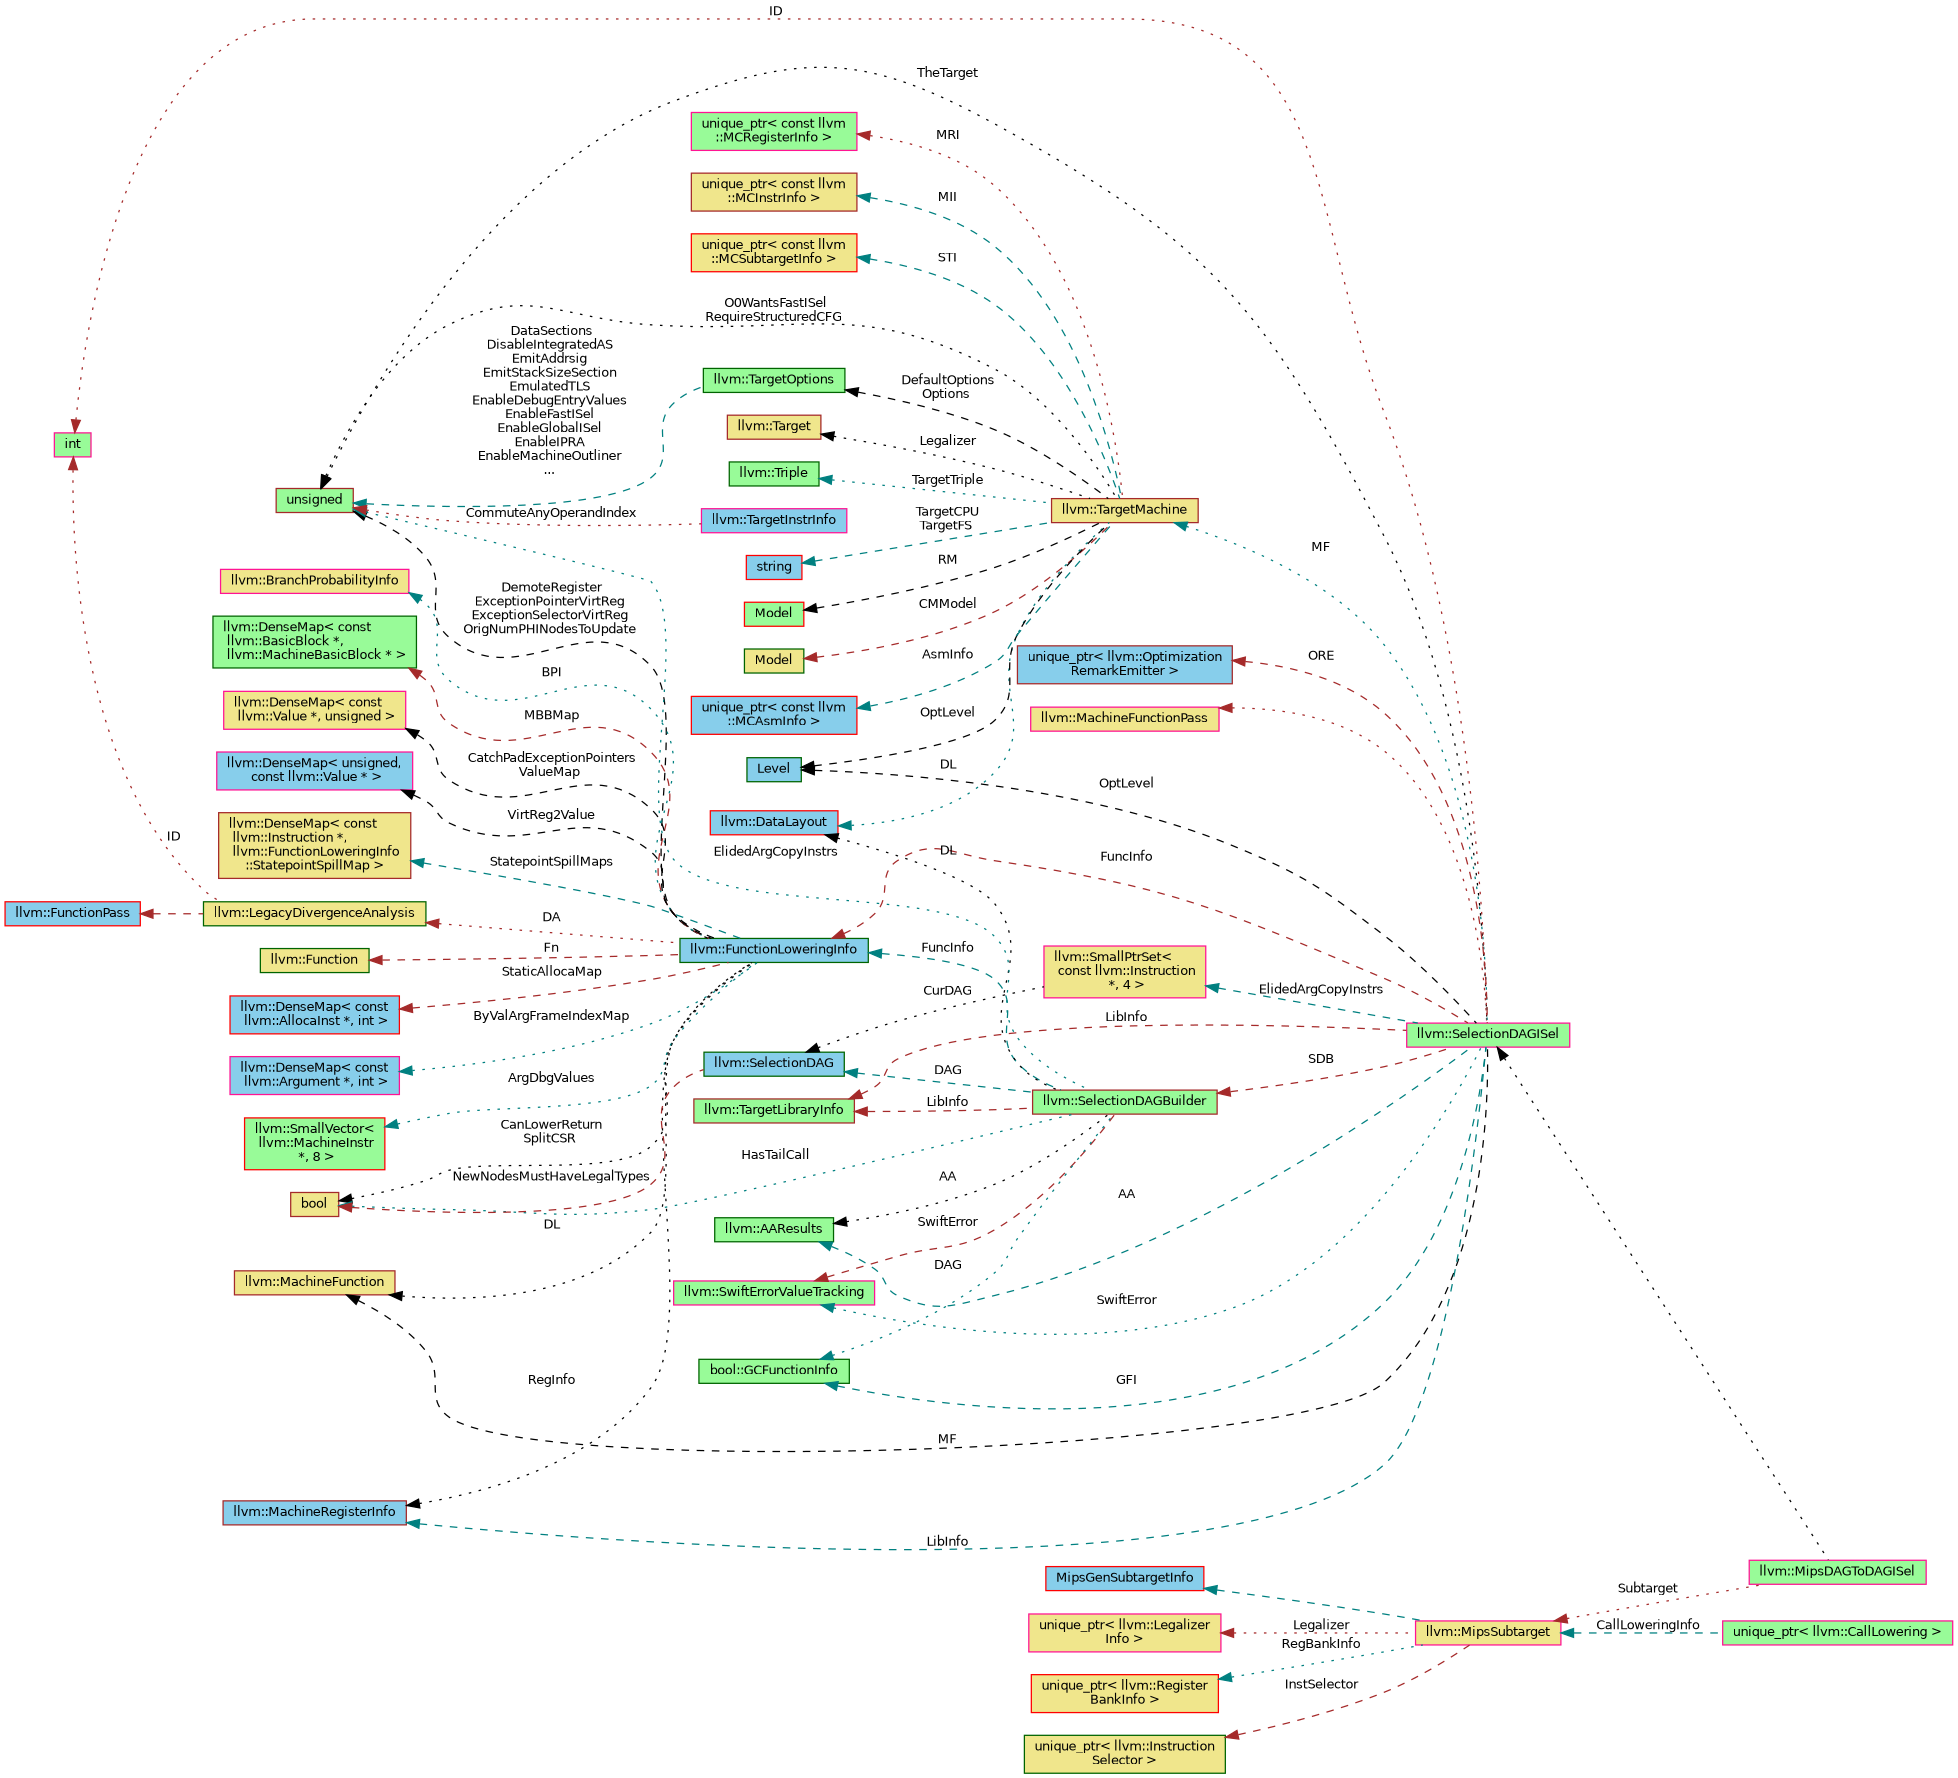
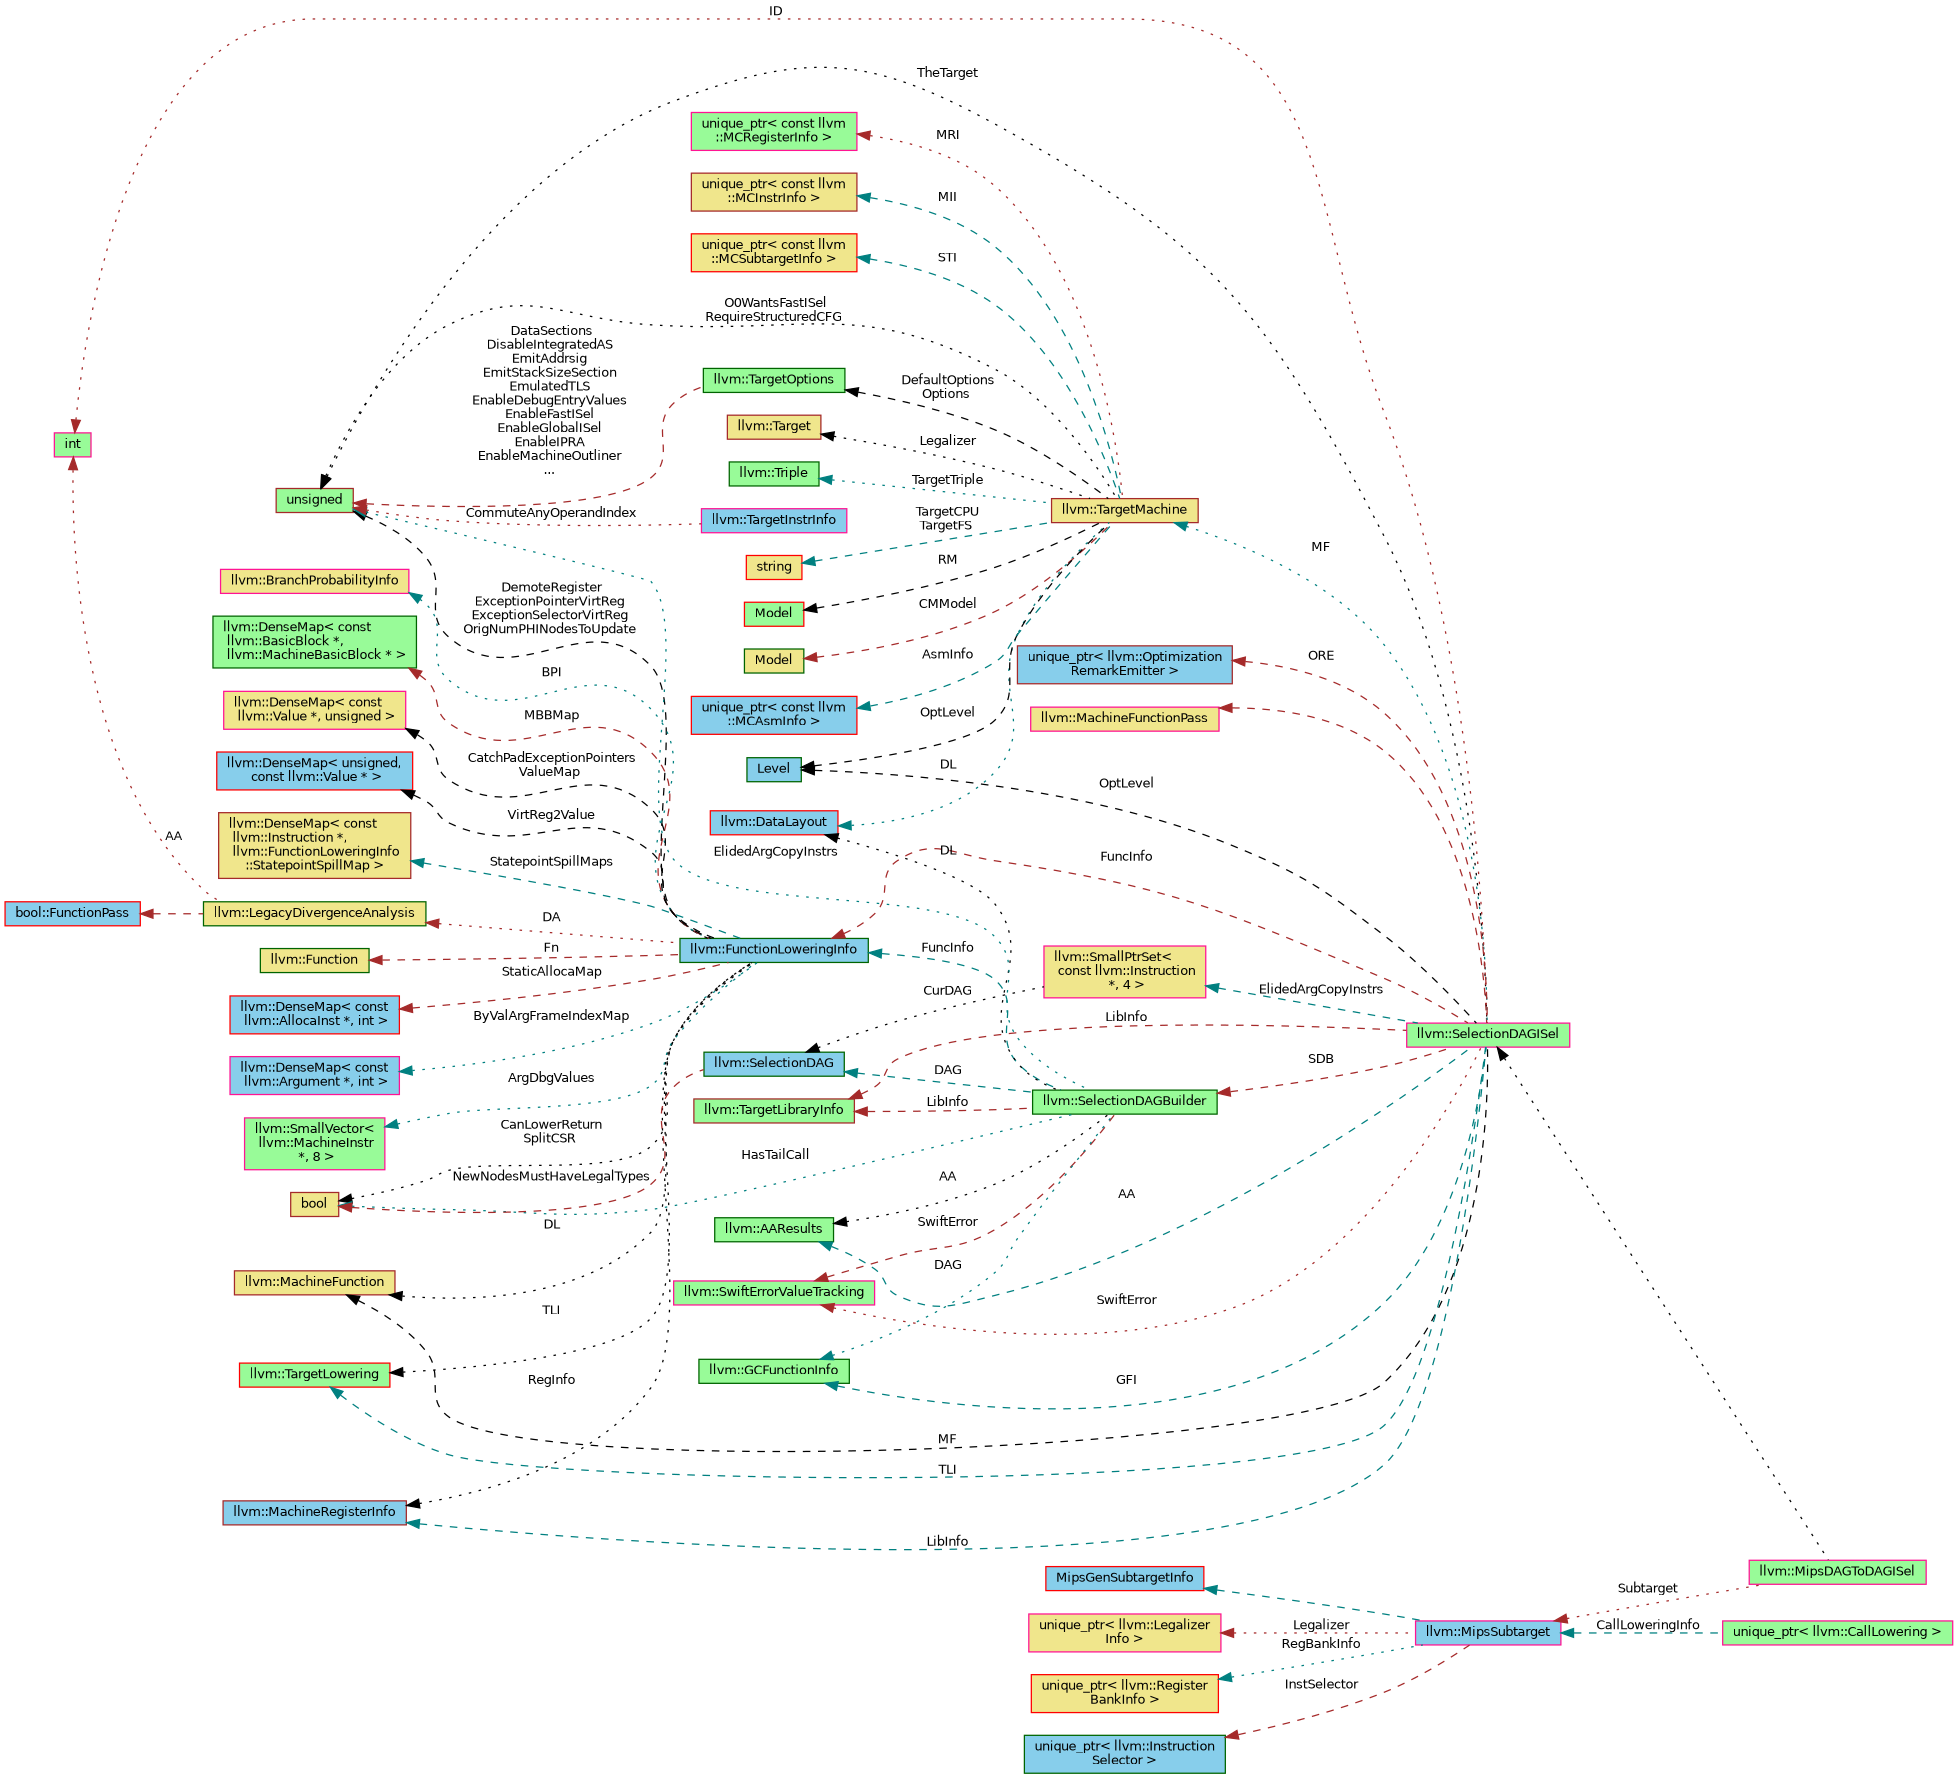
(568, 501) -> (568, 501)
(774, 567) -> (774, 567)
(315, 771) -> (315, 771)
(1428, 803) -> (1428, 803)
(172, 837) -> (172, 837)
(73, 914) -> (73, 914)
(1125, 1102) -> (1125, 1102)
(315, 1144) -> (315, 1144)
(1215, 1313) -> (1215, 1313)
(774, 1371) -> (774, 1371)
none -> (315, 1375)
(1488, 1633) -> (1488, 1633)
(1125, 1754) -> (1125, 1754)
